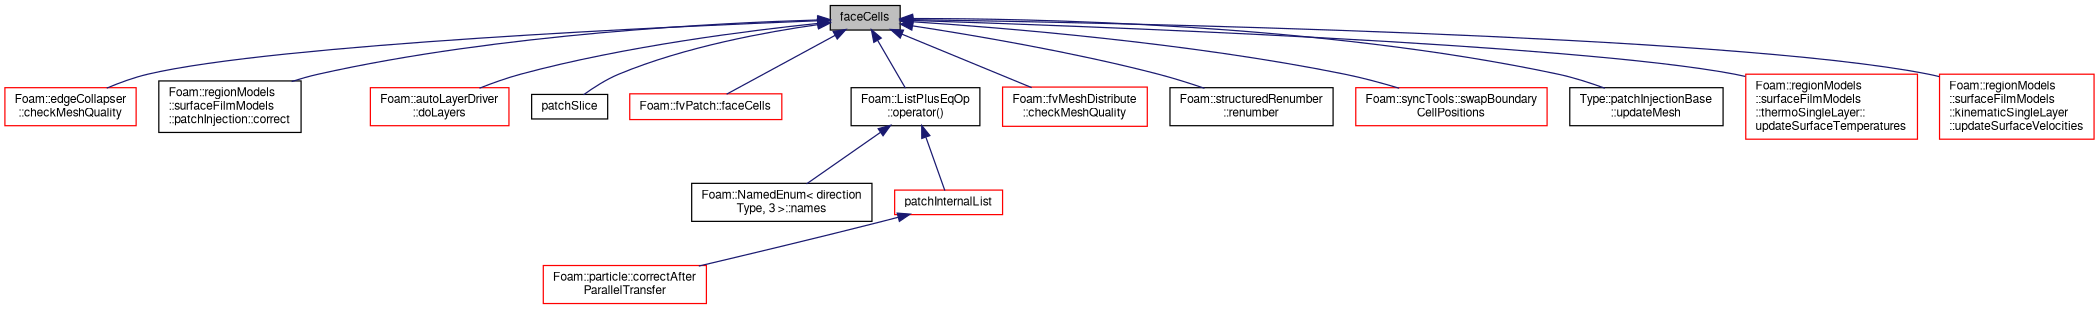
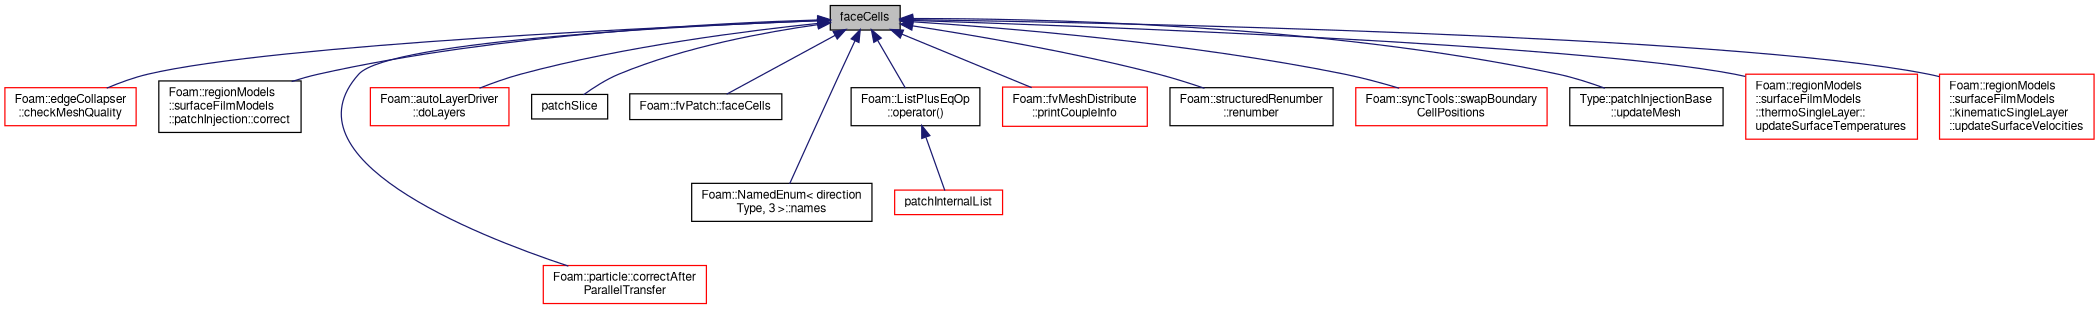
(706, 107) -> (706, 107)
(1075, 107) -> (1075, 107)
(844, 158) -> (822, 112)
(799, 242) -> (353, 84)
